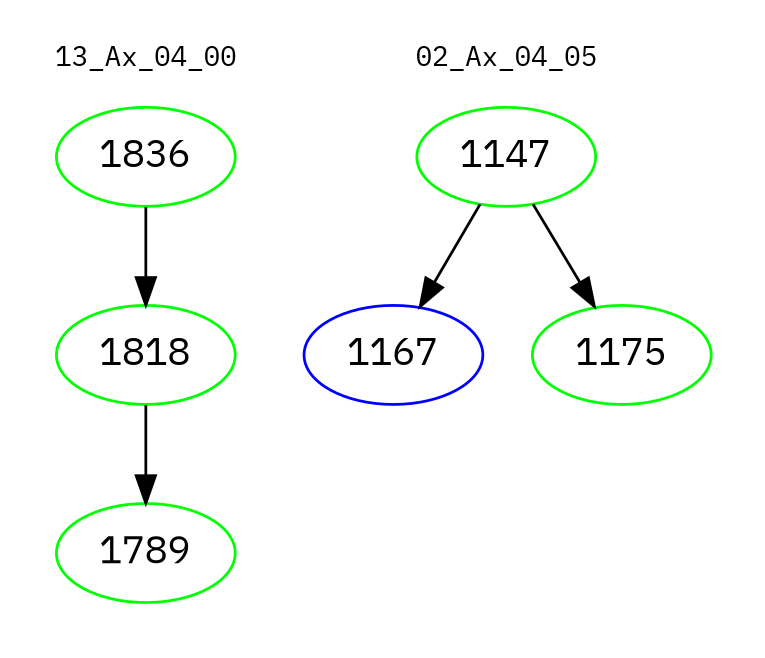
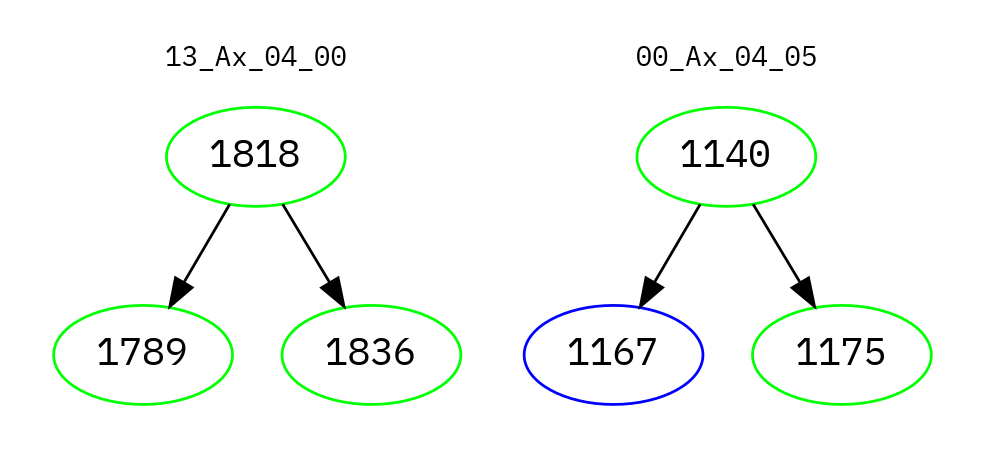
(508, 59) -> (728, 59)
(506, 157) -> (726, 157)
(146, 242) -> (306, 243)
